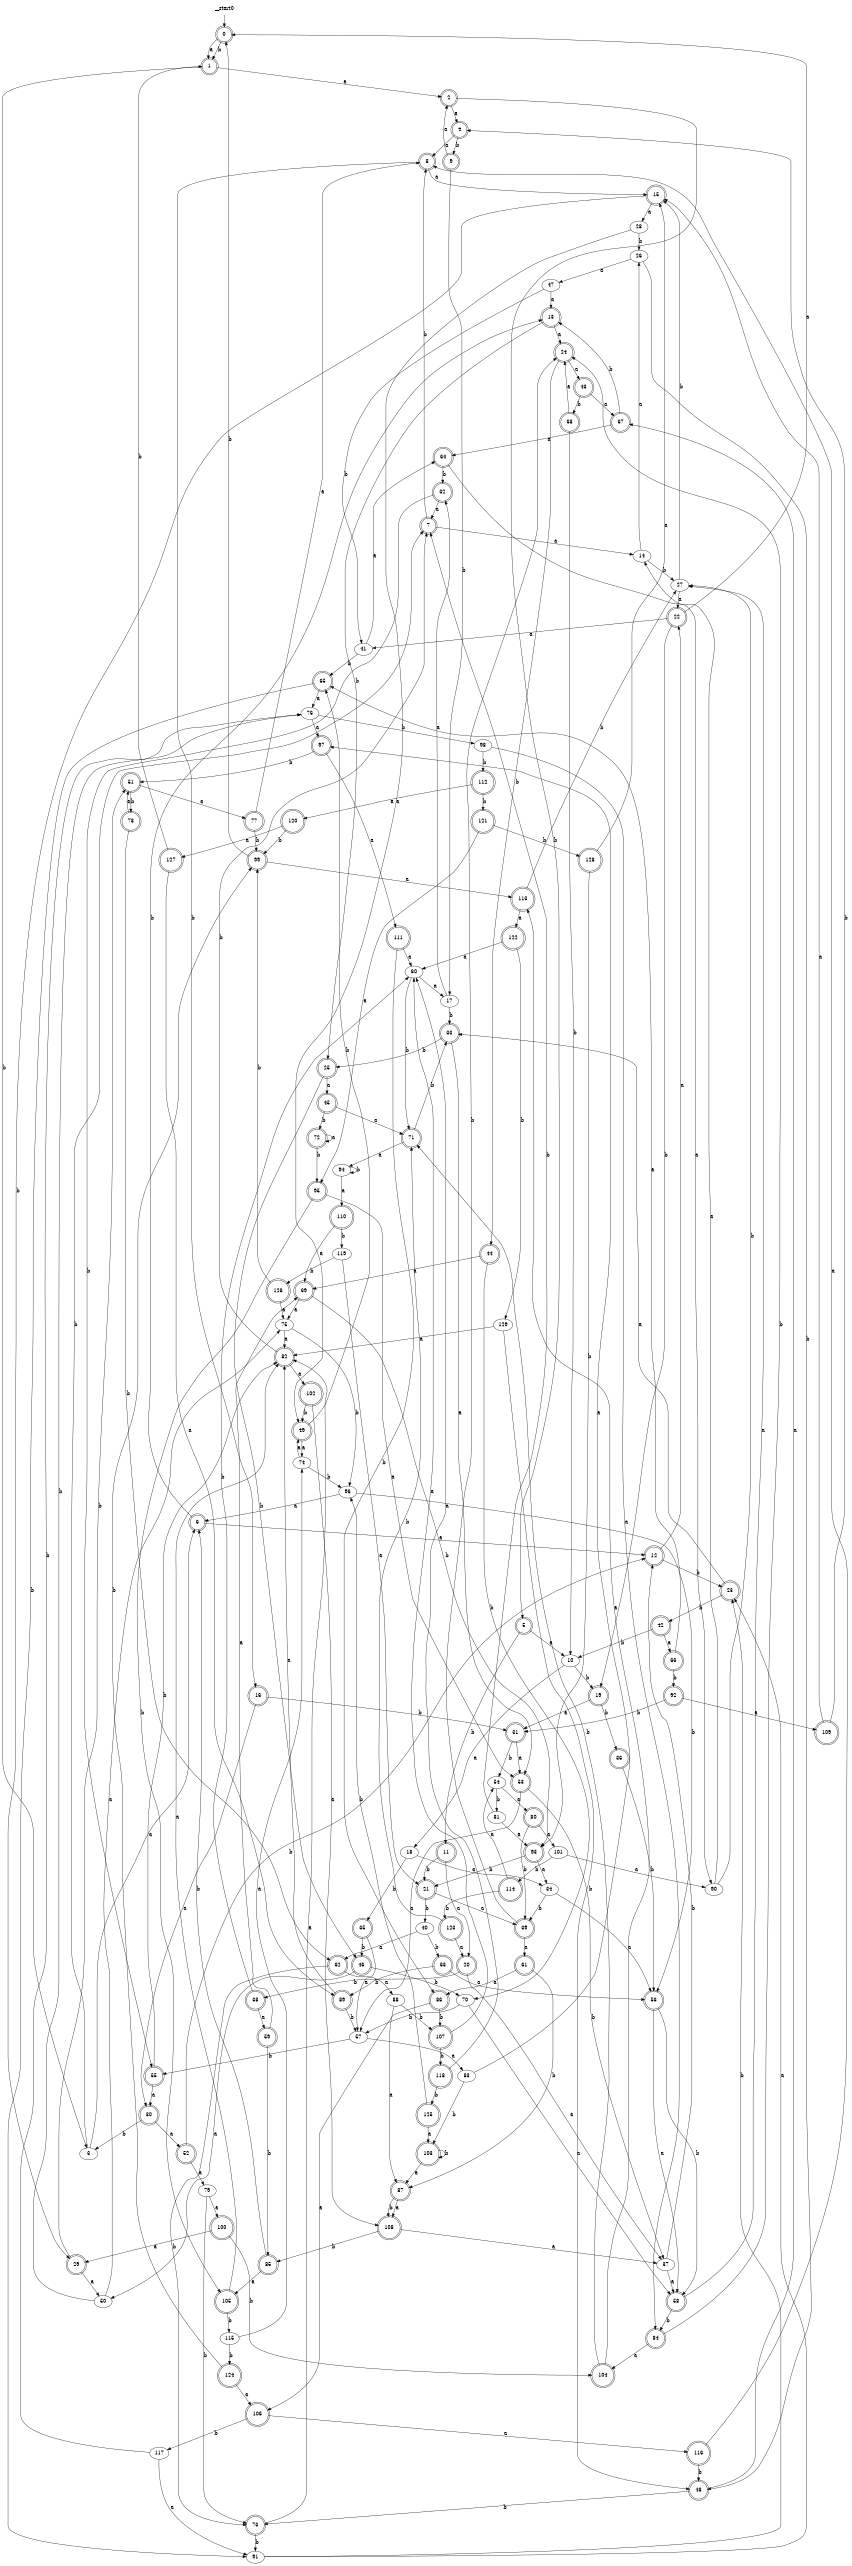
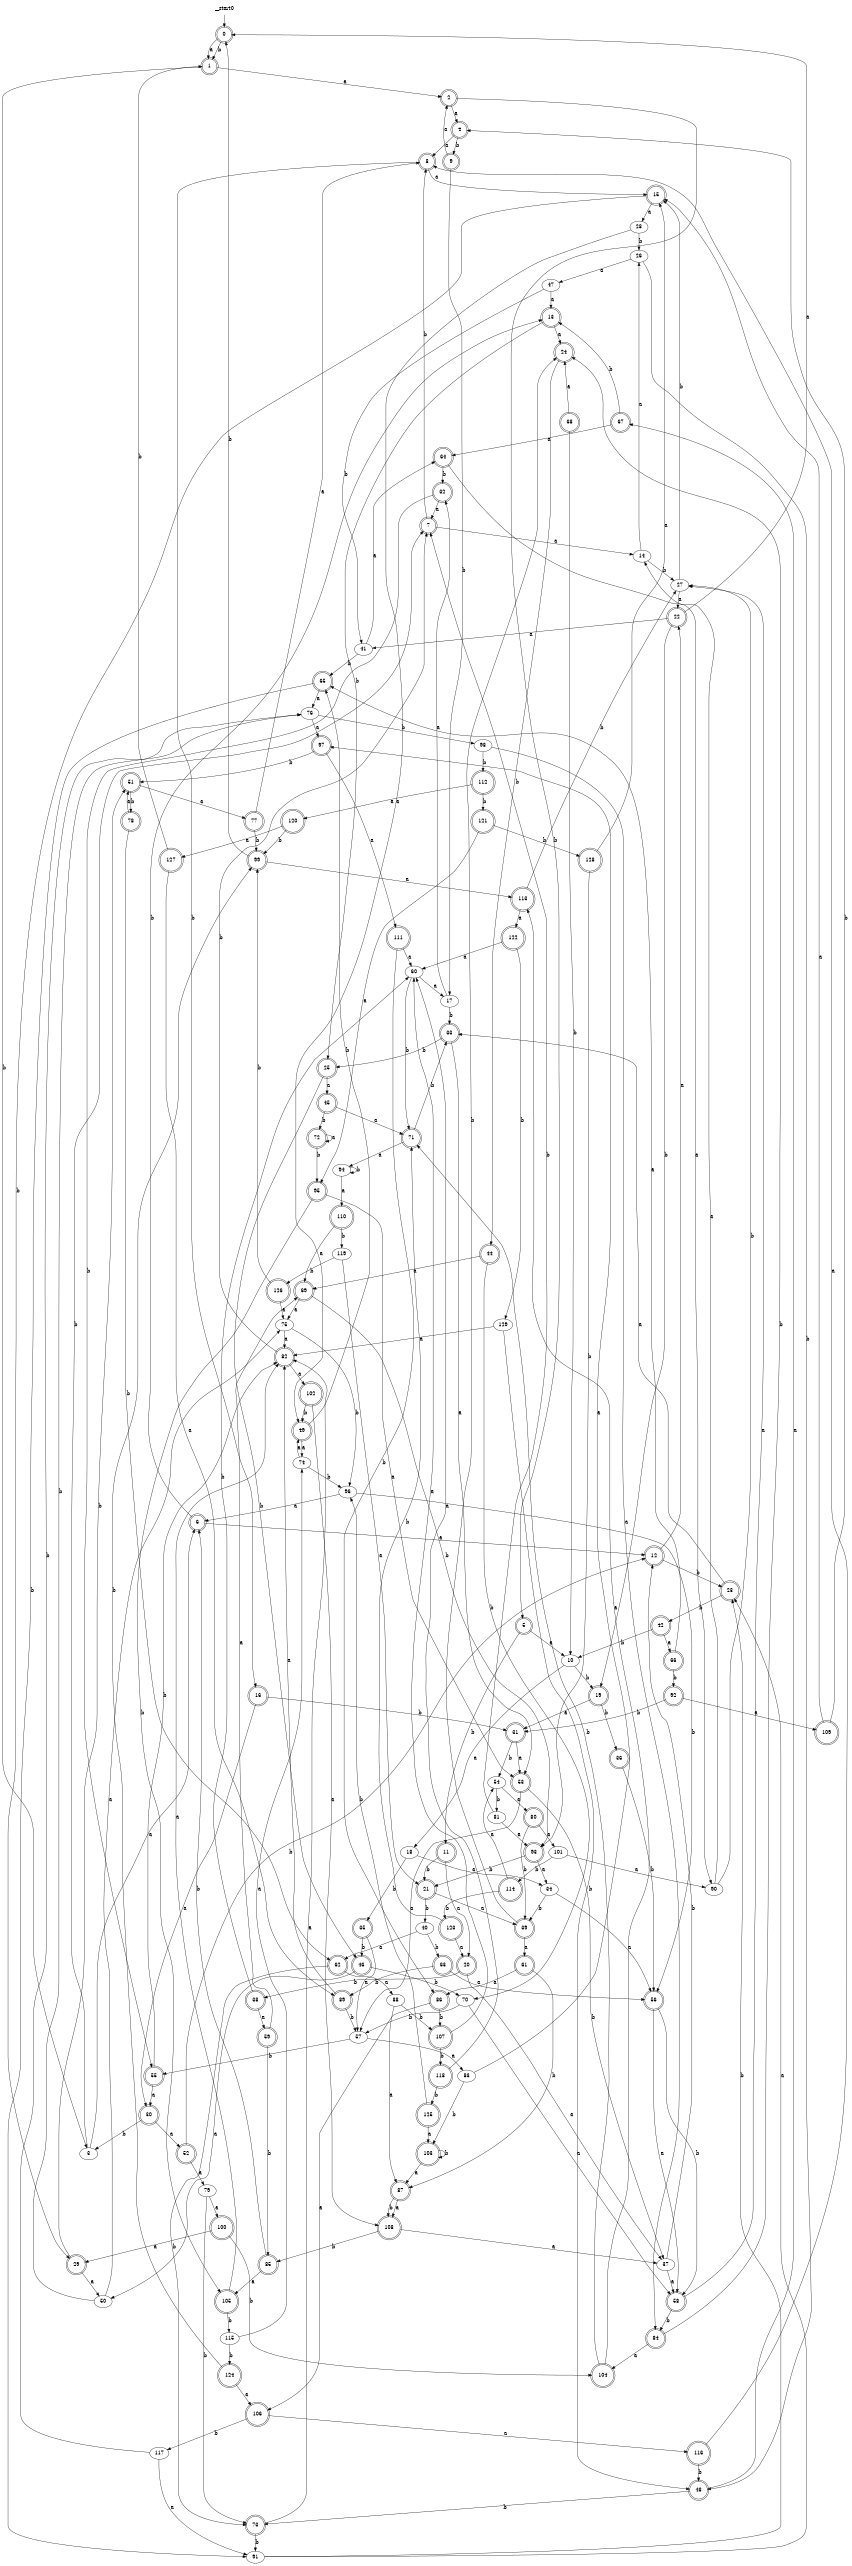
(584, 387) -> none
